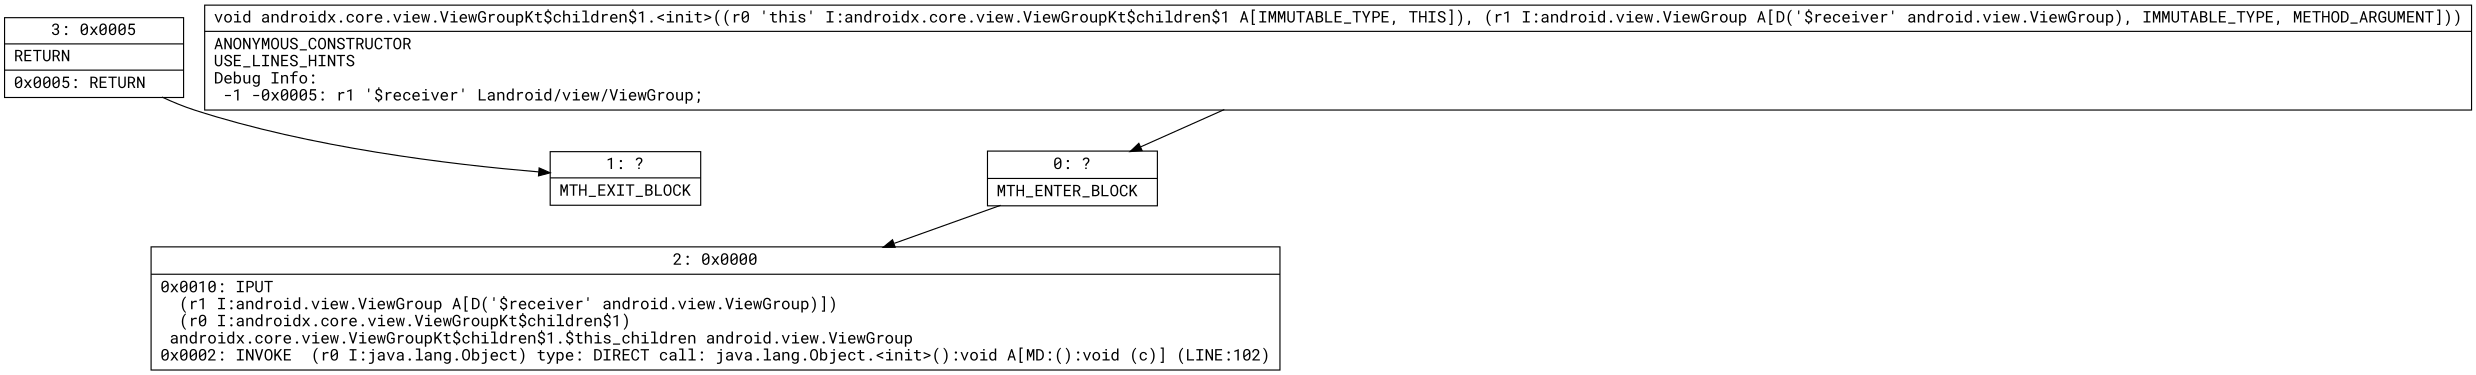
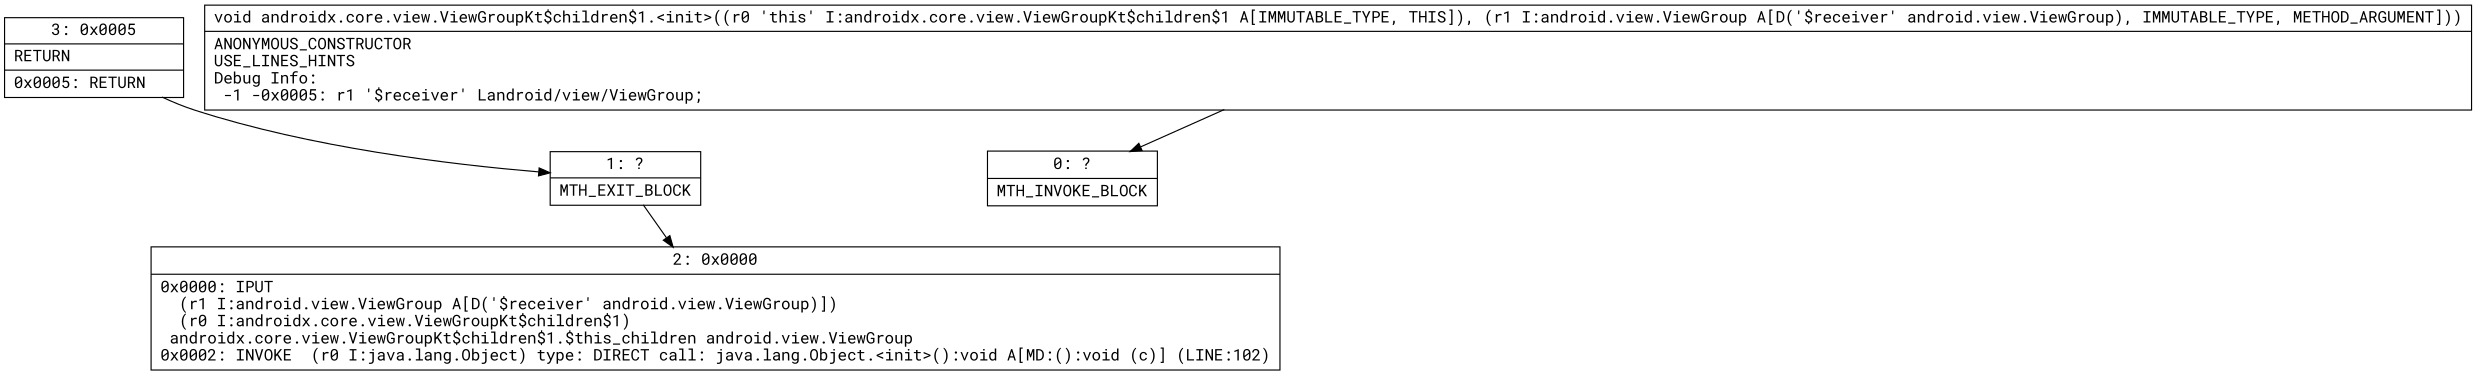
(1067, 192) -> (1072, 192)
(947, 224) -> (655, 221)
(226, 287) -> (226, 287)
